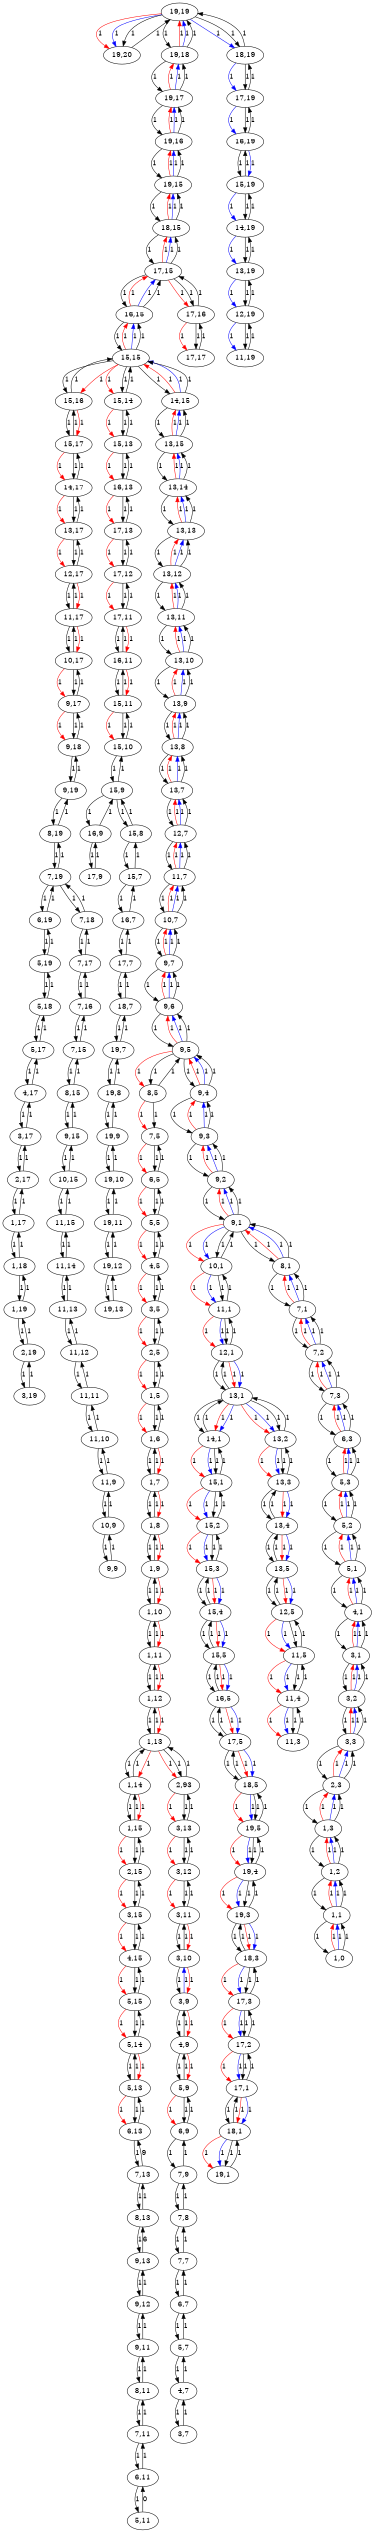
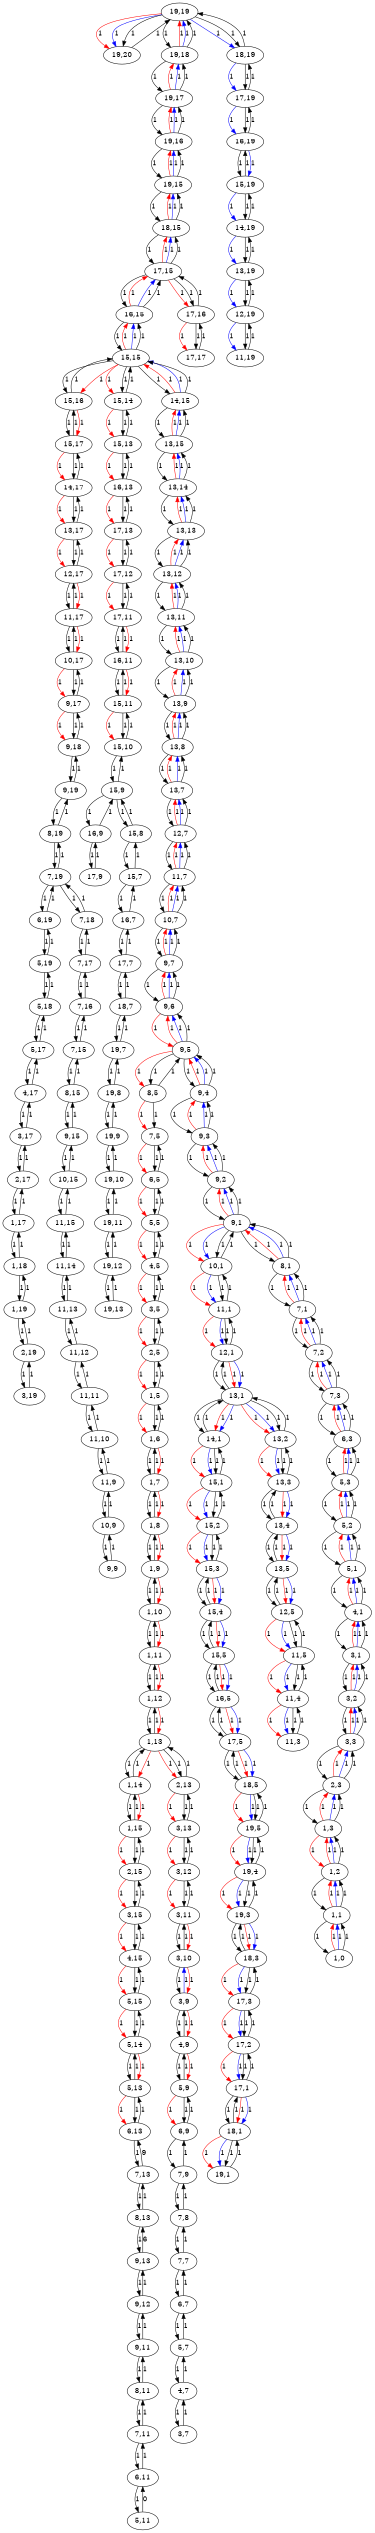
(153, 1032) -> (153, 1032)
(184, 1786) -> (184, 1786)
(310, 1850) -> (310, 1850)
